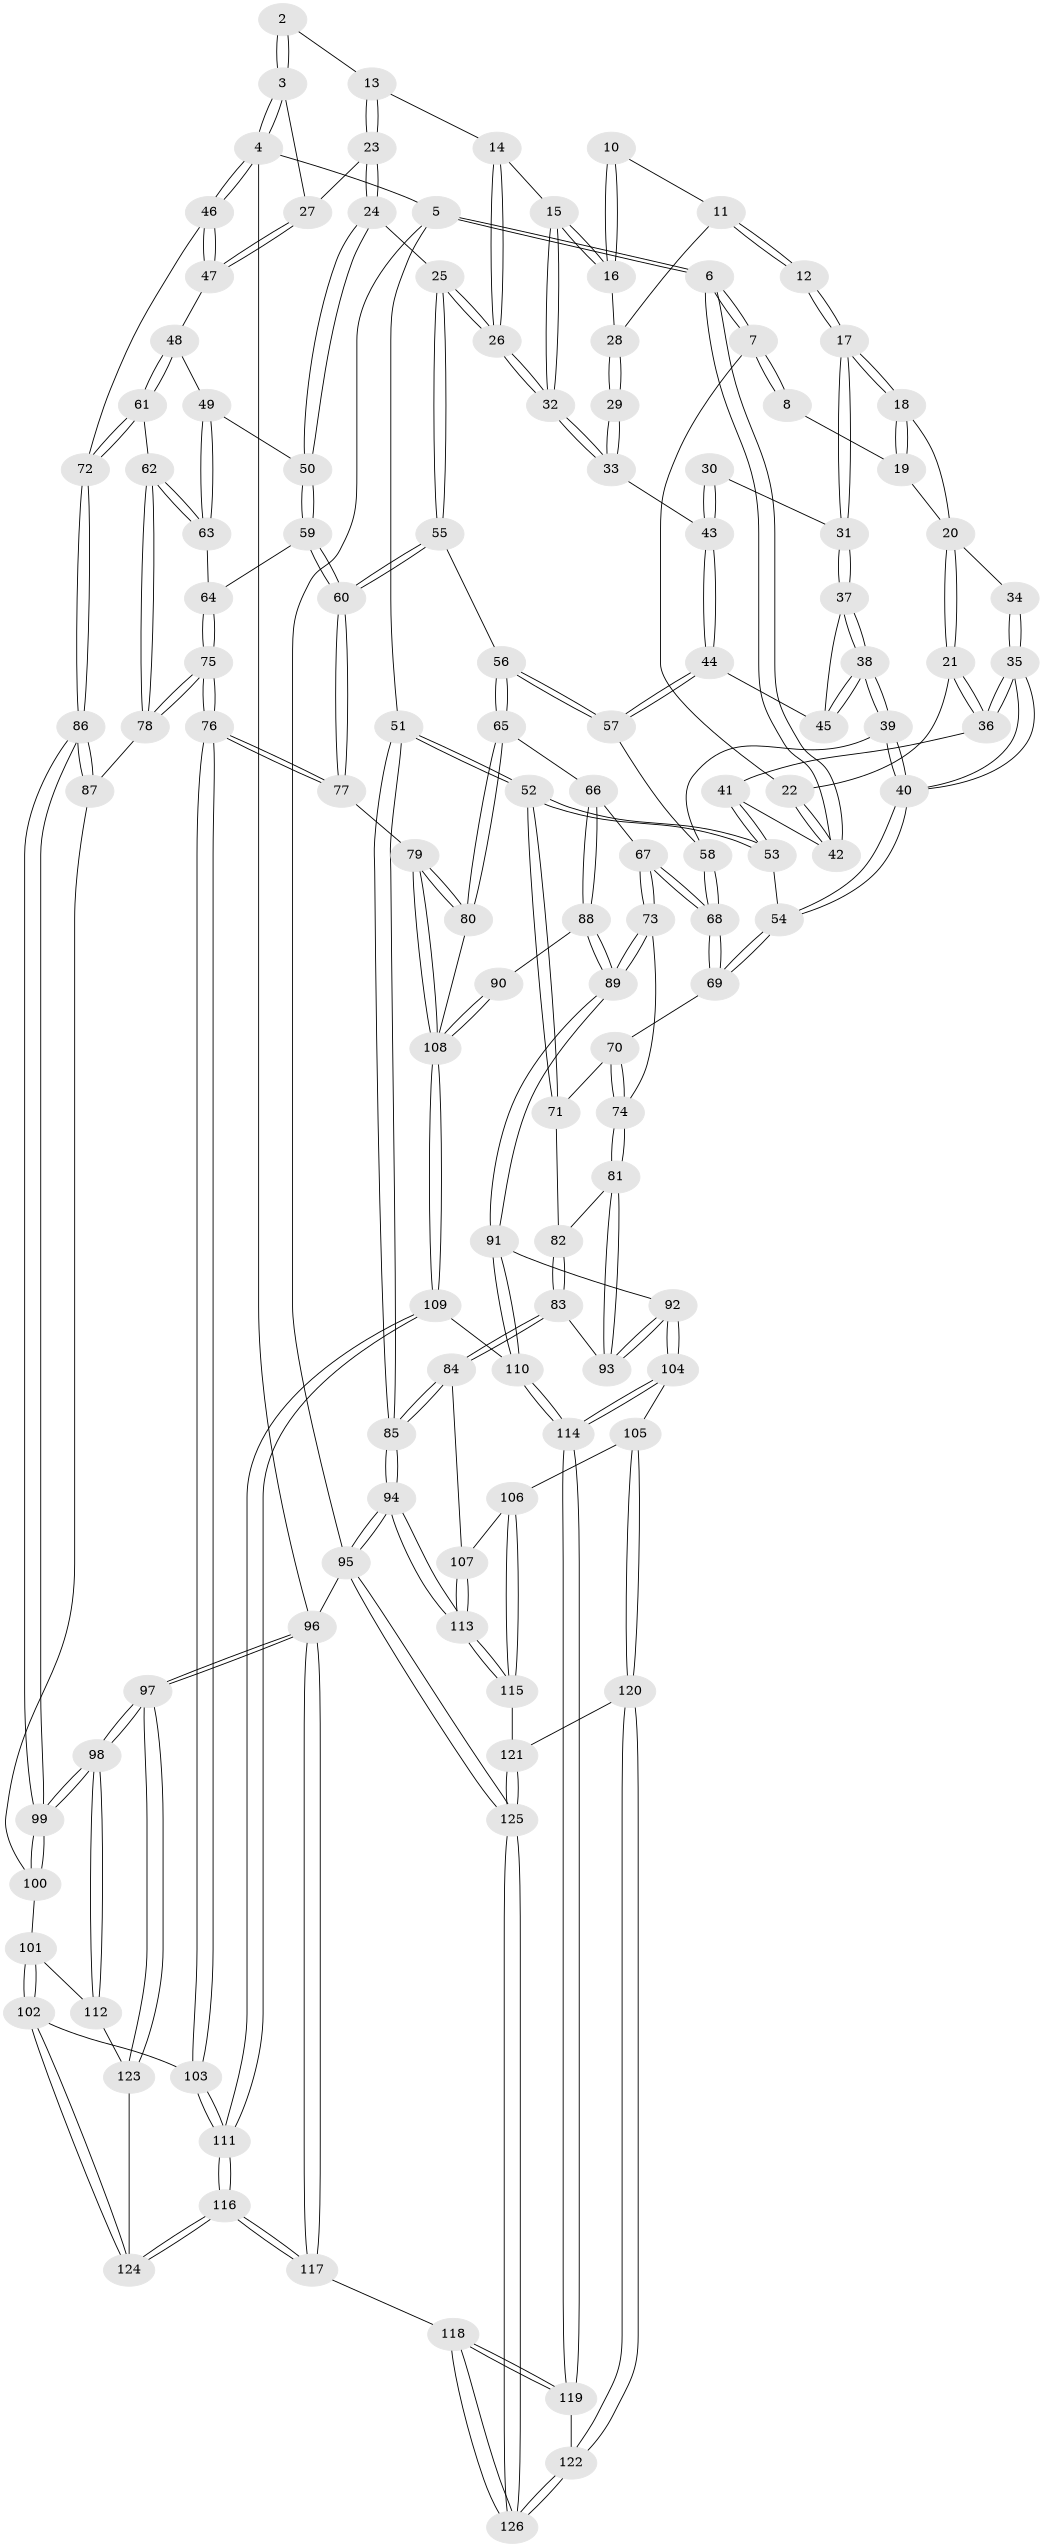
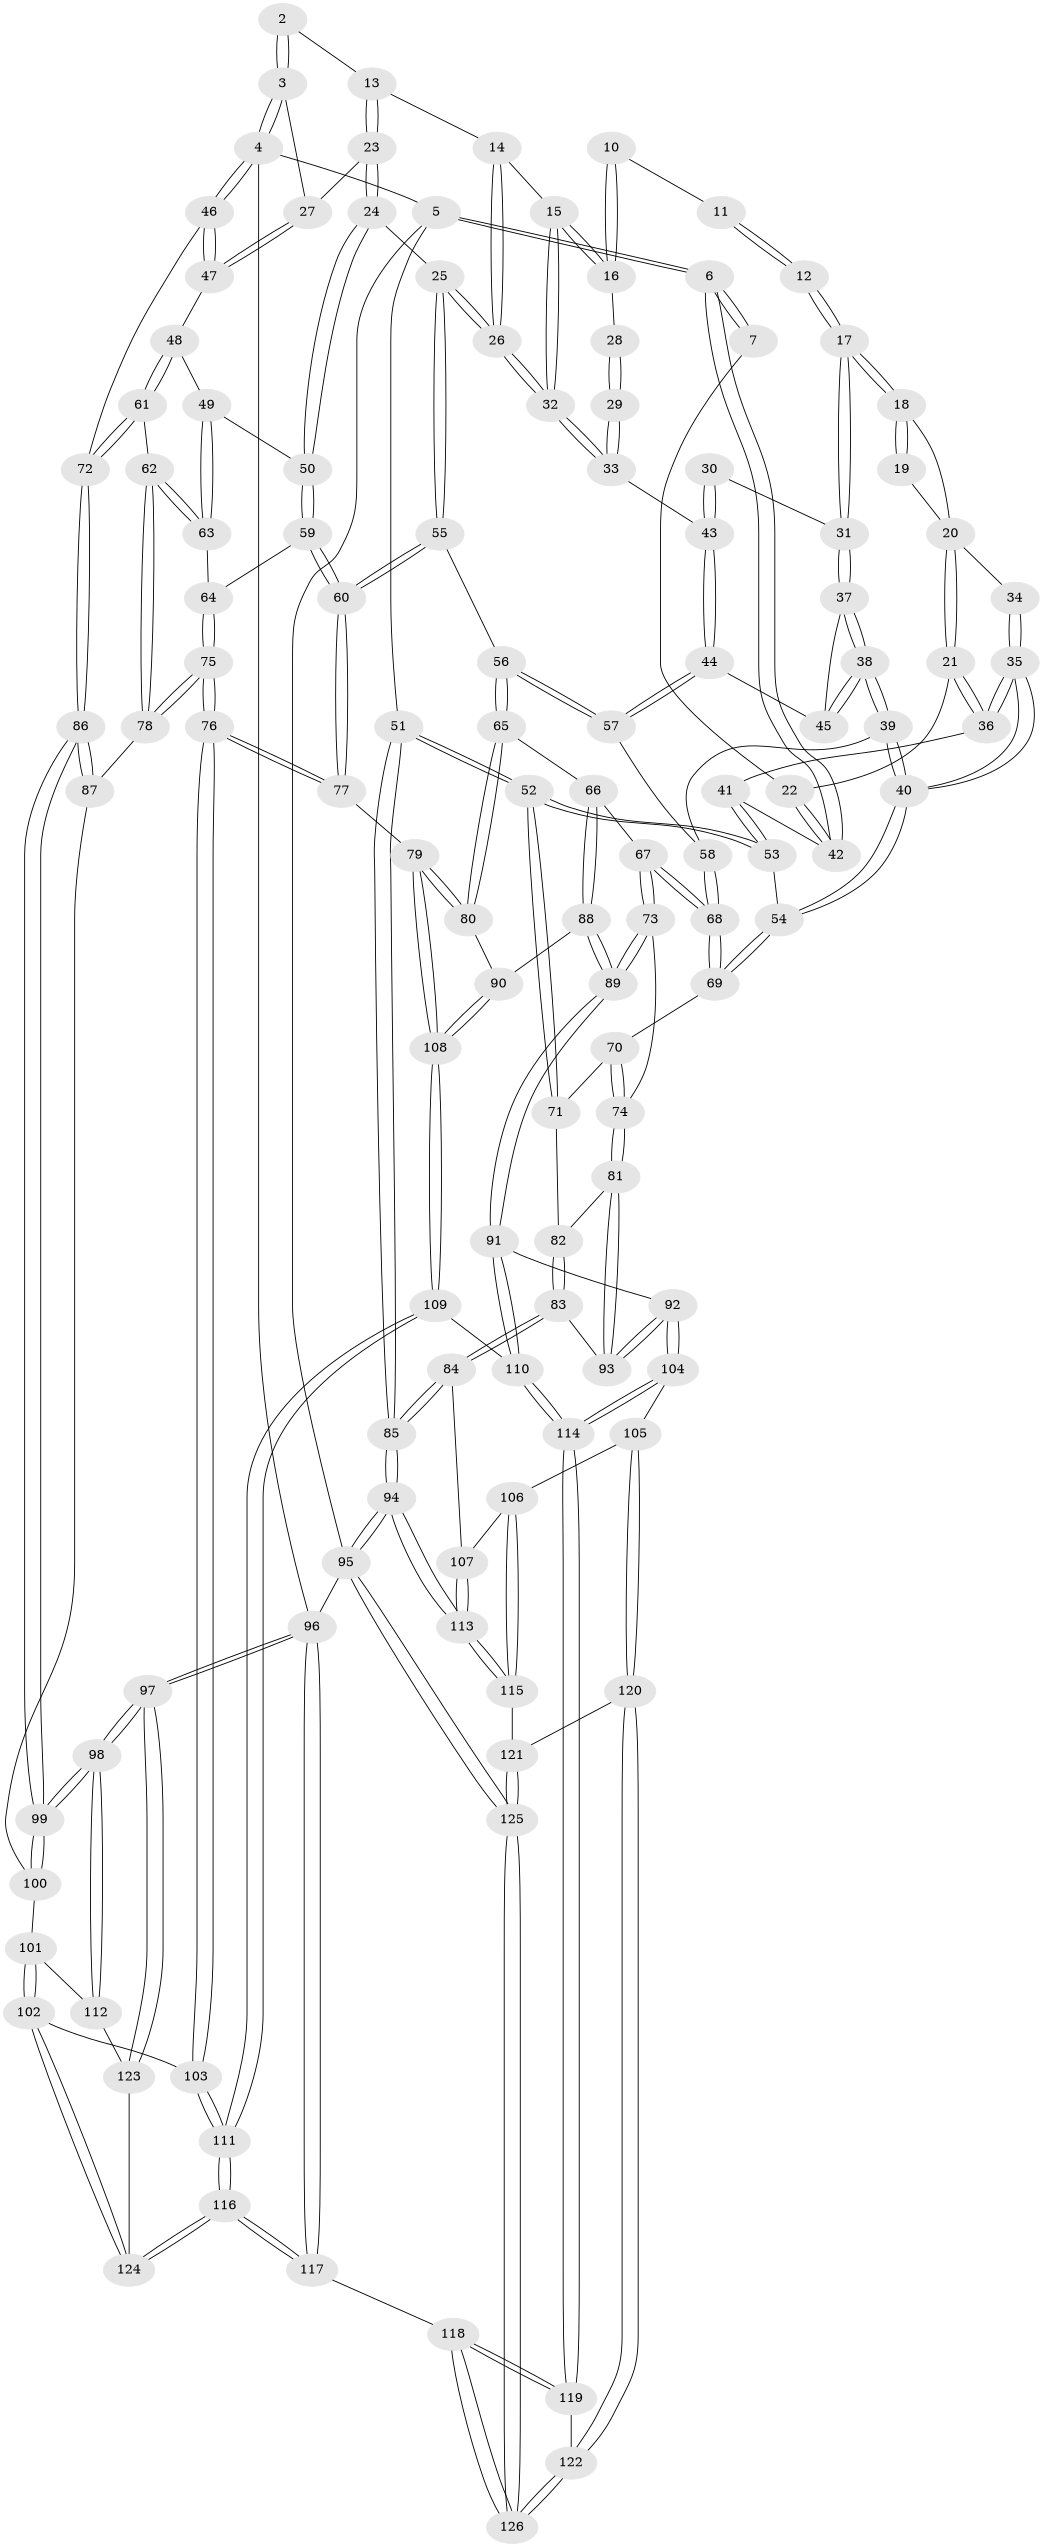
(665, 275) -> none
(787, 405) -> none
(452, 984) -> (484, 952)
